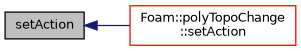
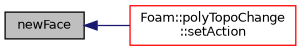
(45, 26) -> (45, 26)
